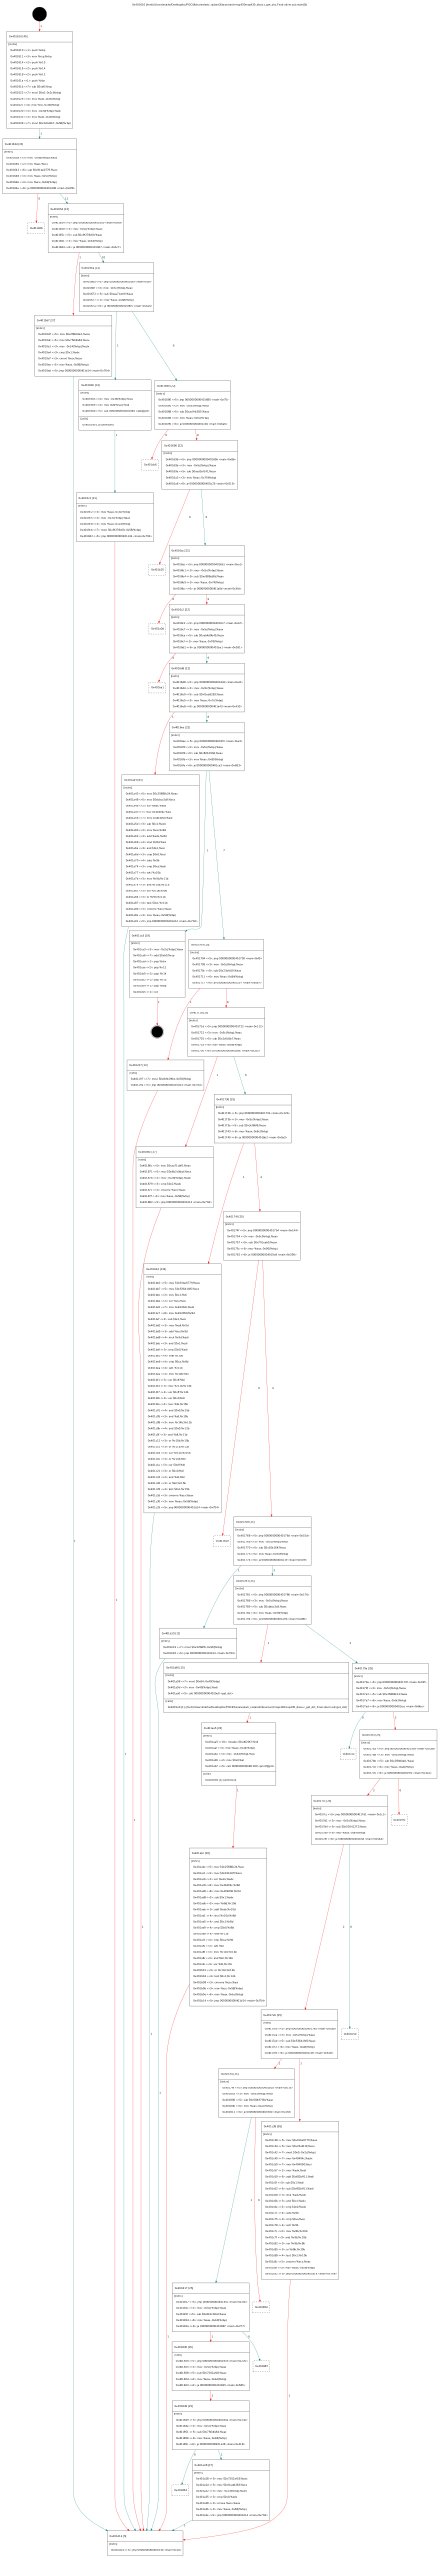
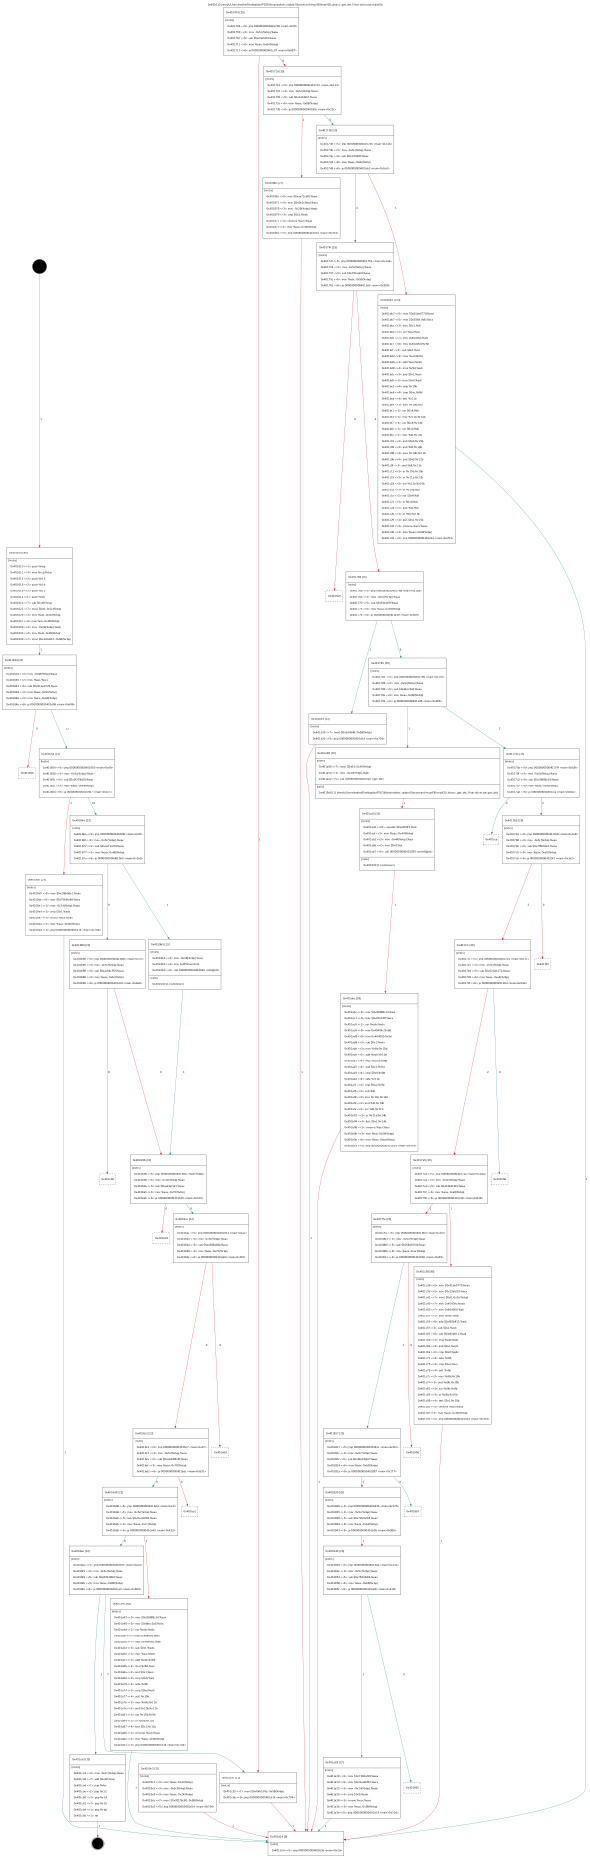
(115, 461) -> (177, 1071)
(216, 854) -> (105, 1744)
(158, 2093) -> (310, 1285)
